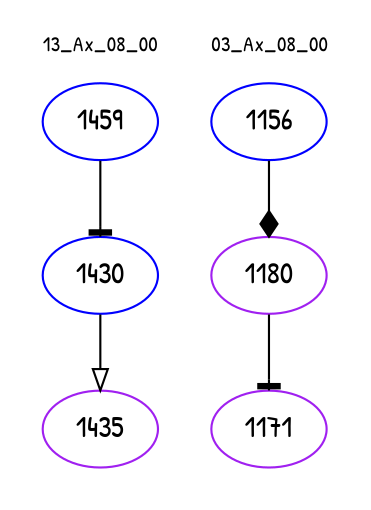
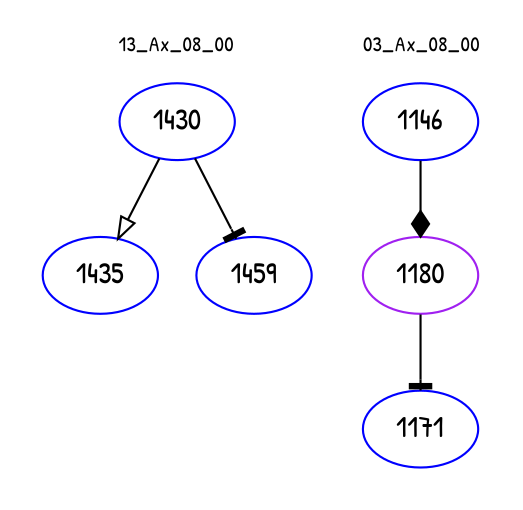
(269, 122) -> (421, 122)
(100, 193) -> (213, 194)
(100, 429) -> (100, 275)
(269, 429) -> (421, 429)
